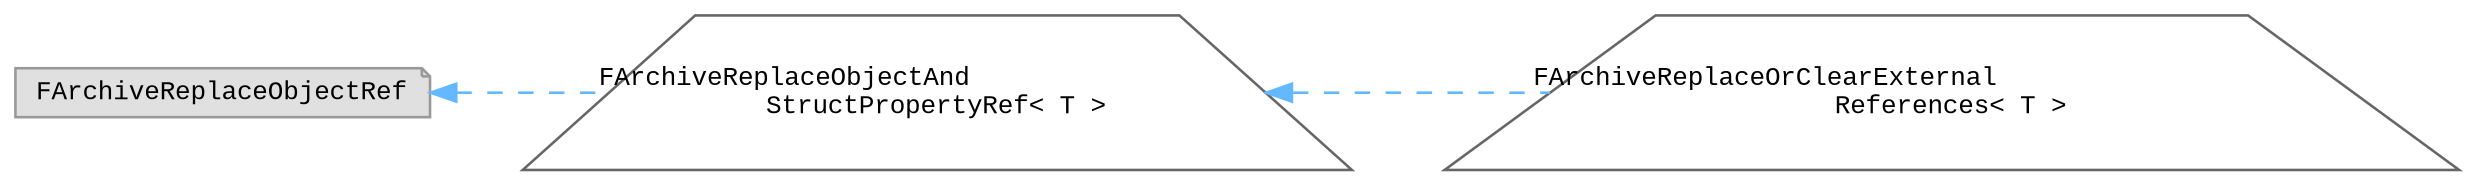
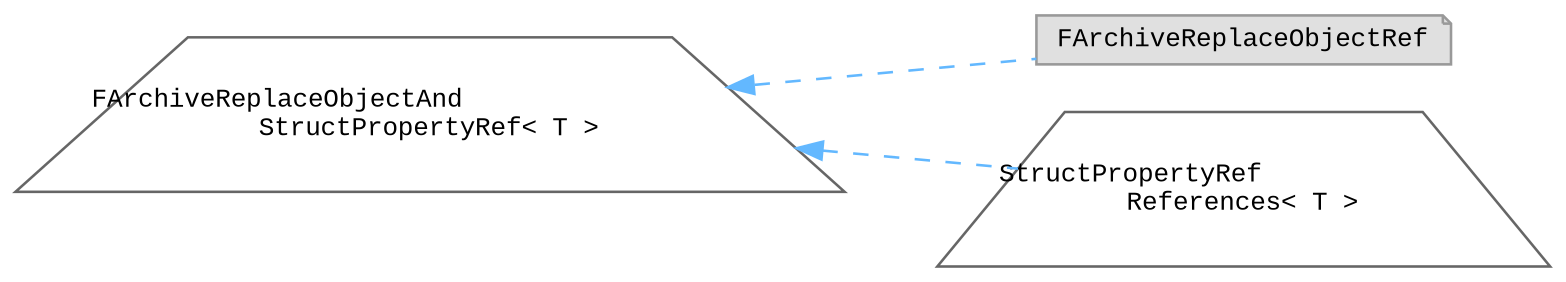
(532, 93) -> (895, 72)
(1952, 93) -> (1244, 189)
